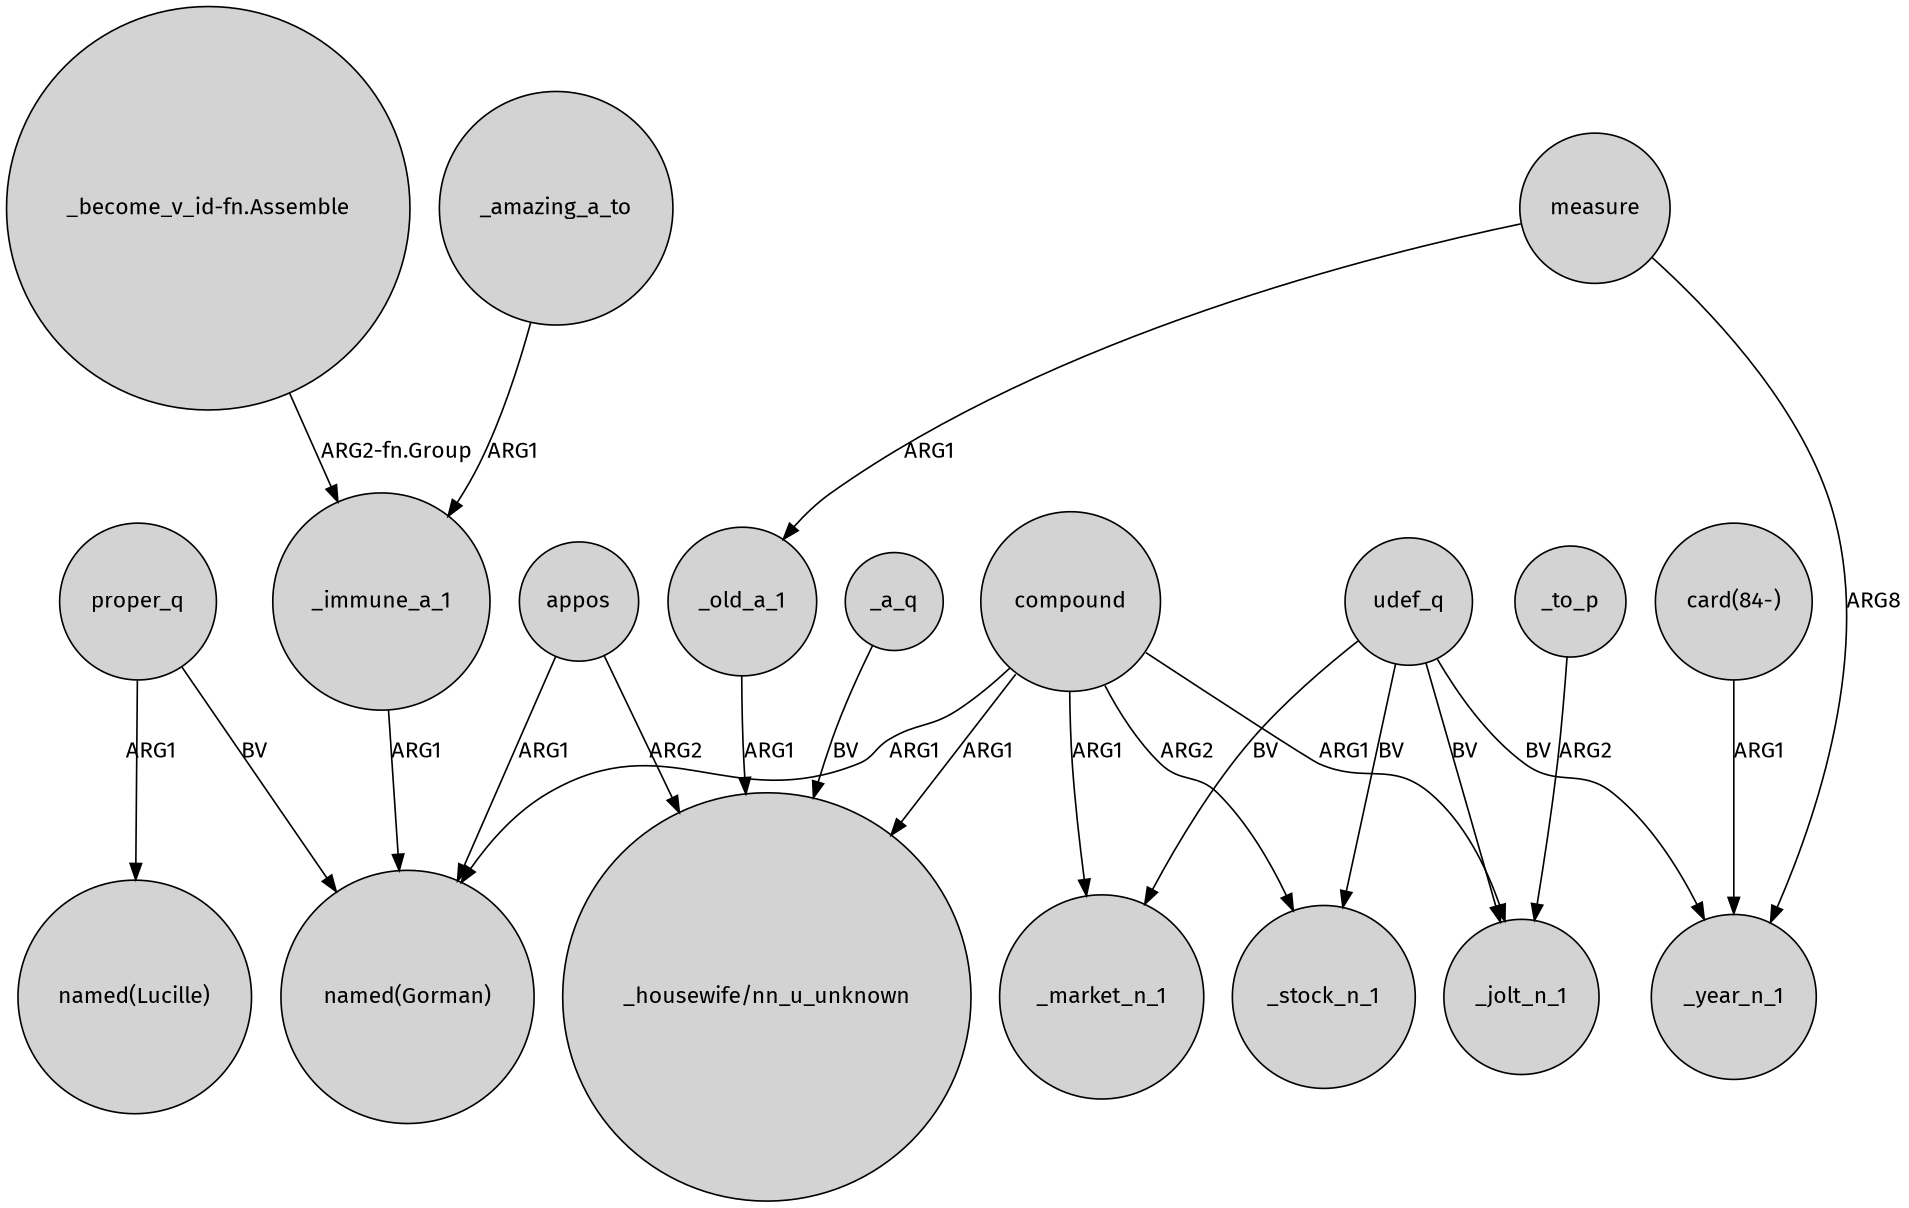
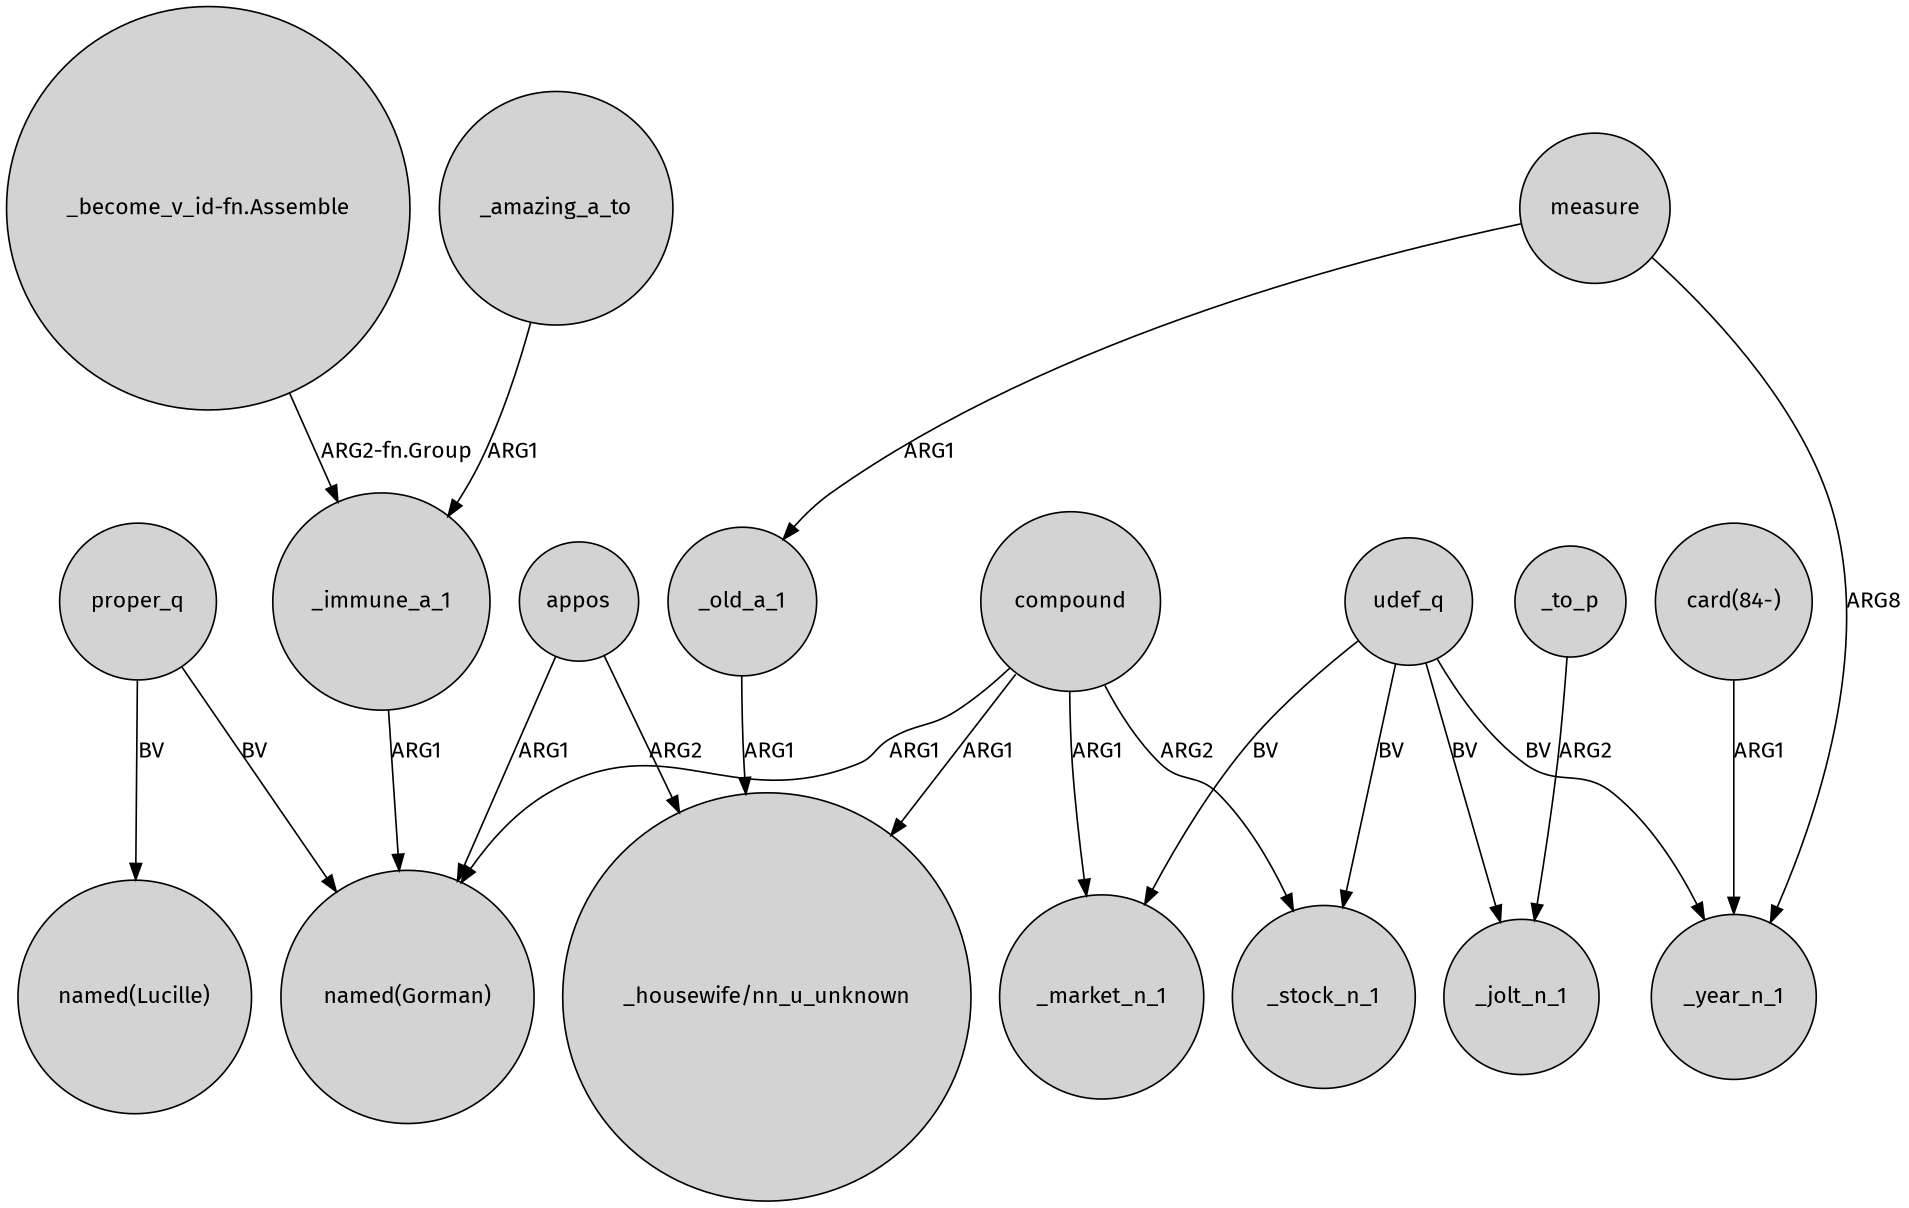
(894, 602) -> none
(151, 751) -> (151, 751)
(1340, 770) -> none
